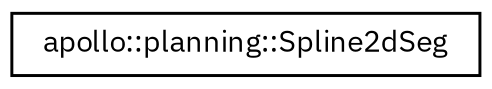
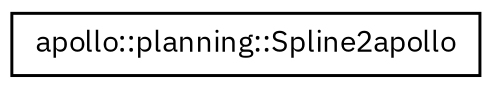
(246, 44) -> (246, 44)
